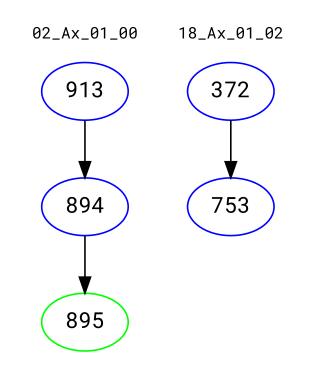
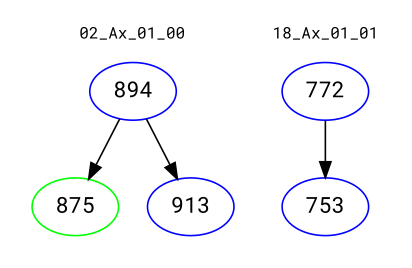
(232, 34) -> (326, 34)
(231, 91) -> (325, 91)
(85, 141) -> (158, 142)
(85, 322) -> (75, 207)
